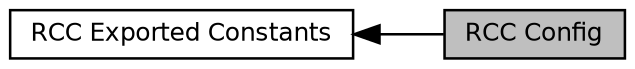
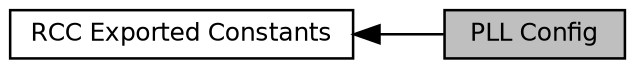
(535, 34) -> (535, 34)
